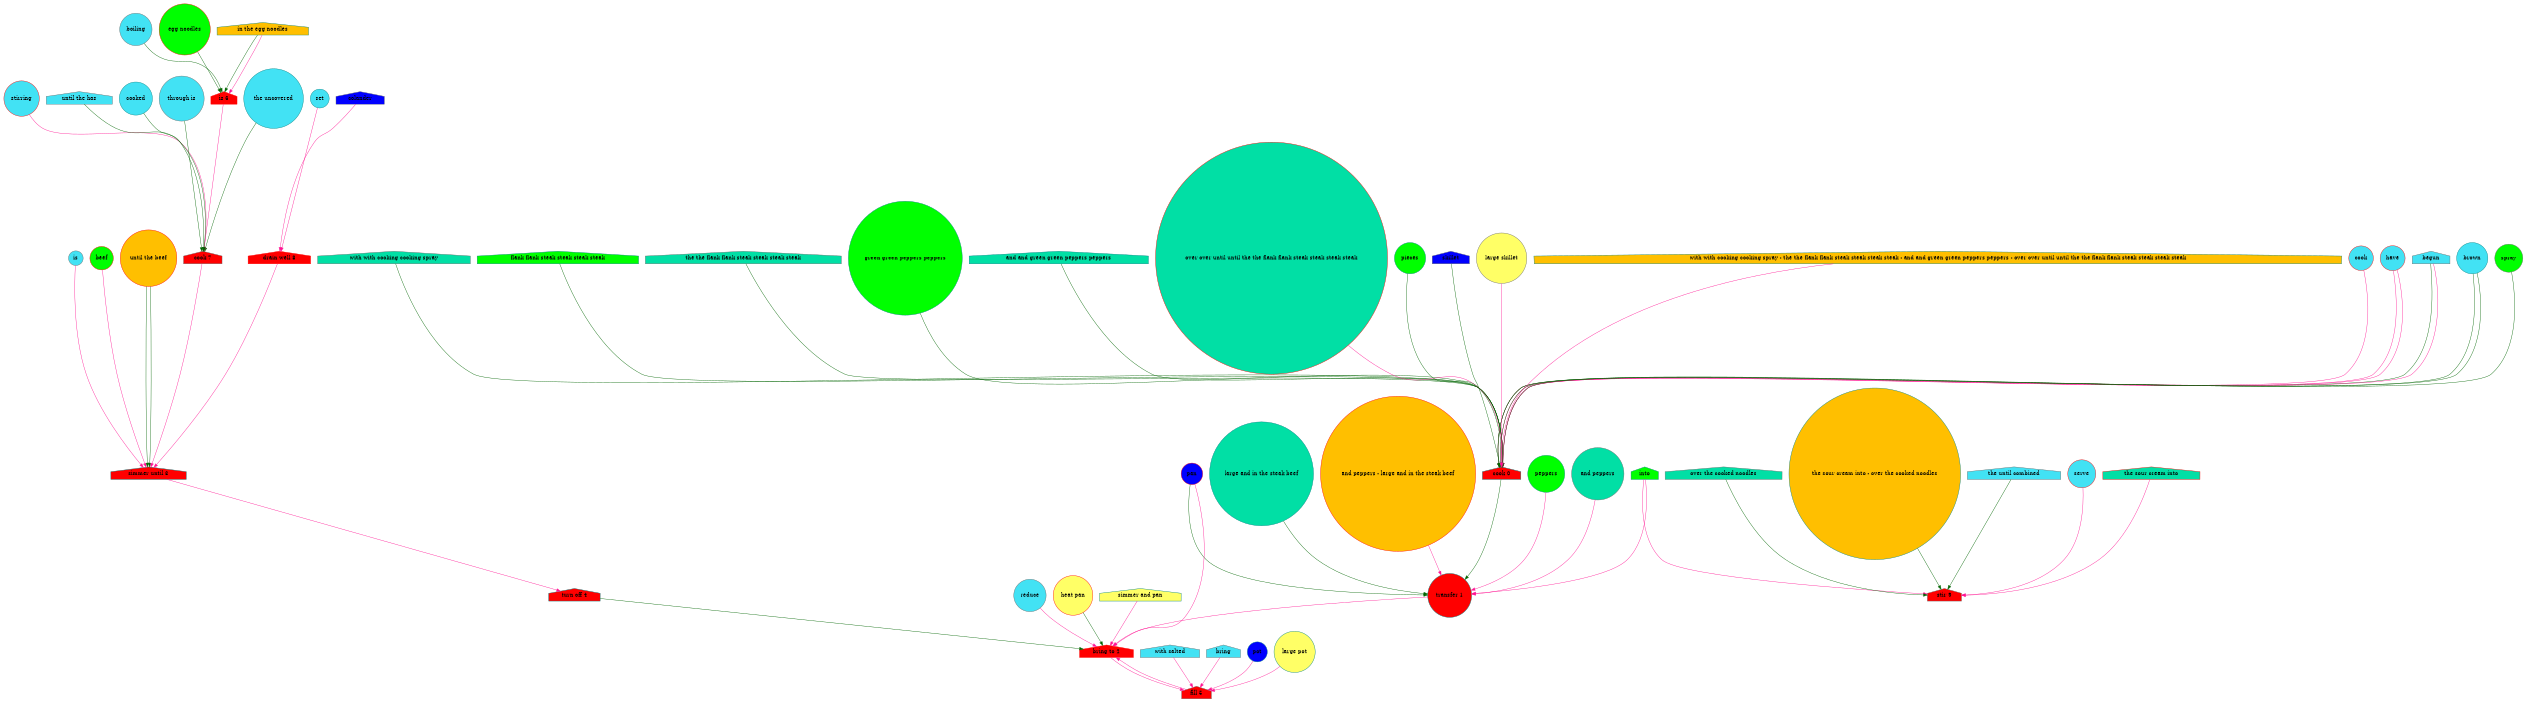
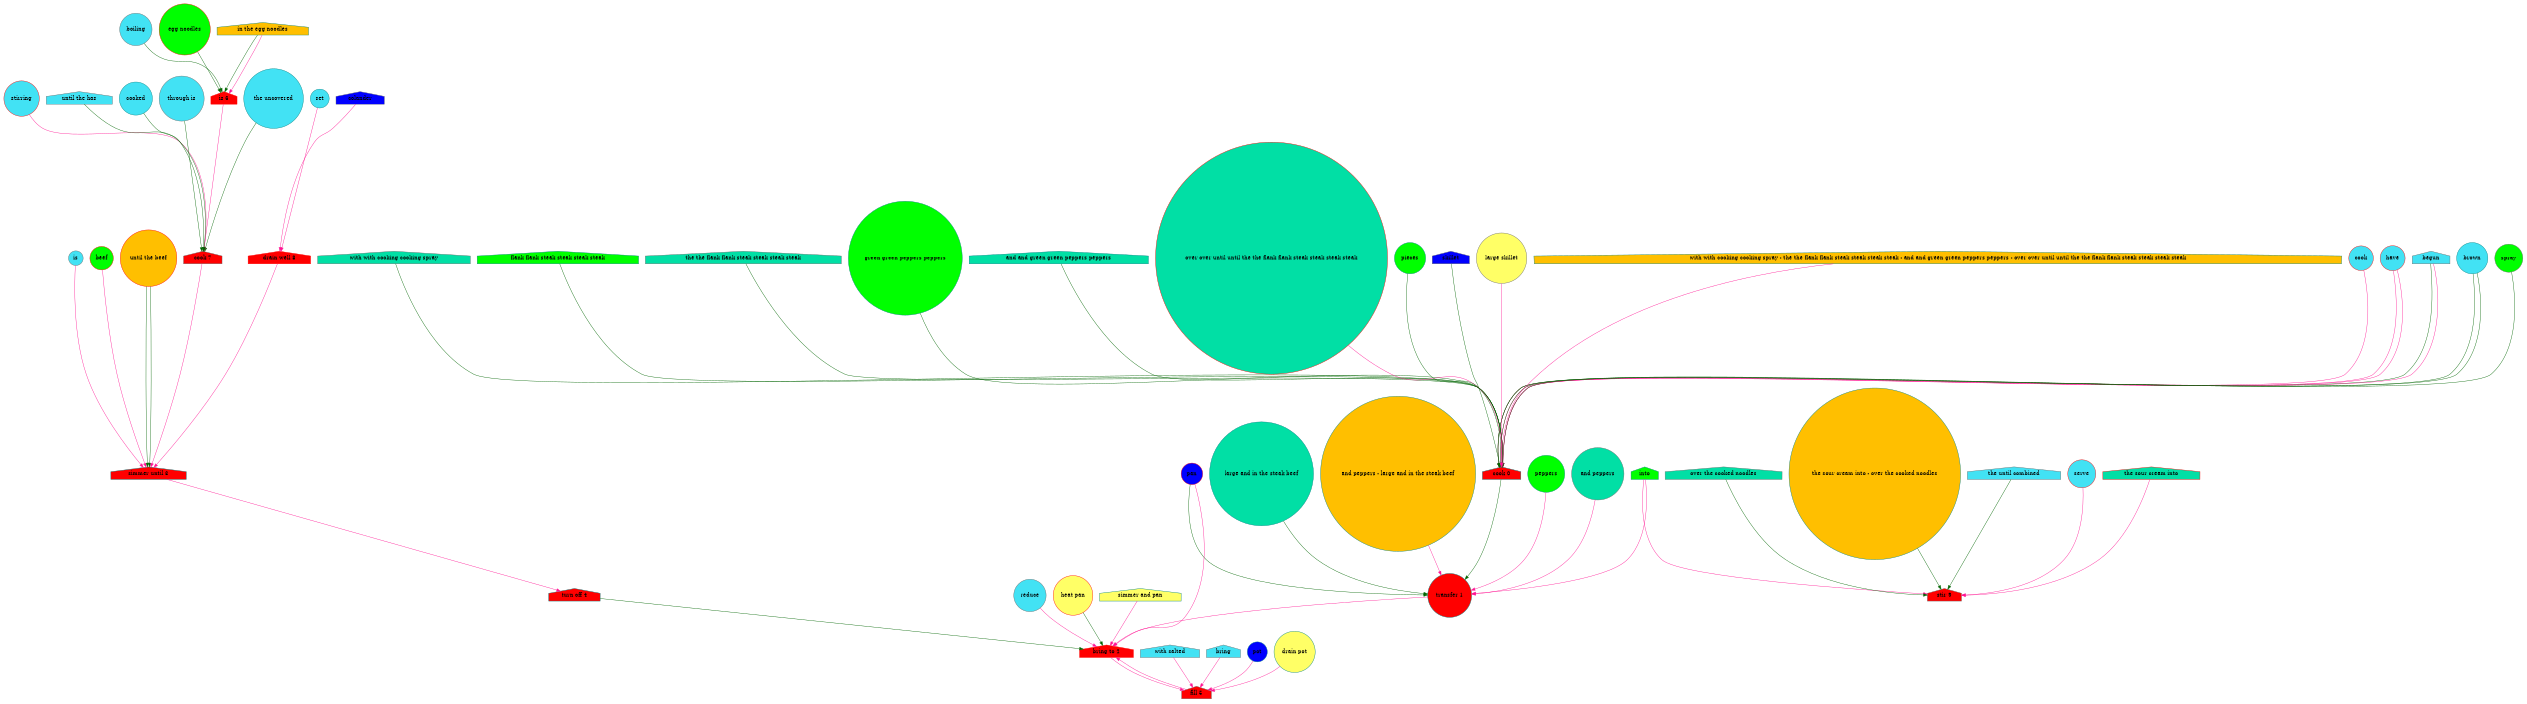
(1398, 474) -> (1398, 474)
(1295, 652) -> (1295, 652)
